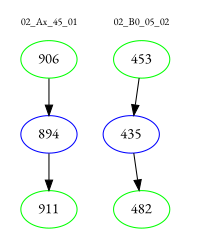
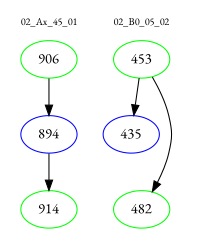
(136, 166) -> (171, 129)
(49, 209) -> (49, 209)
